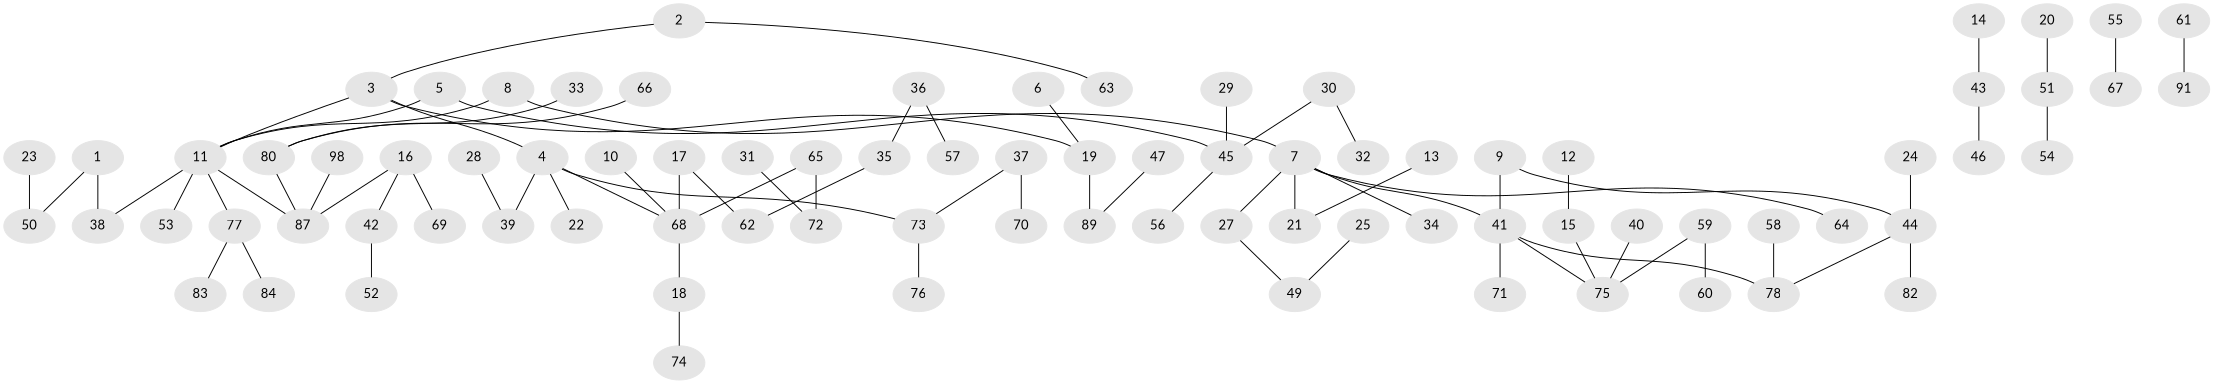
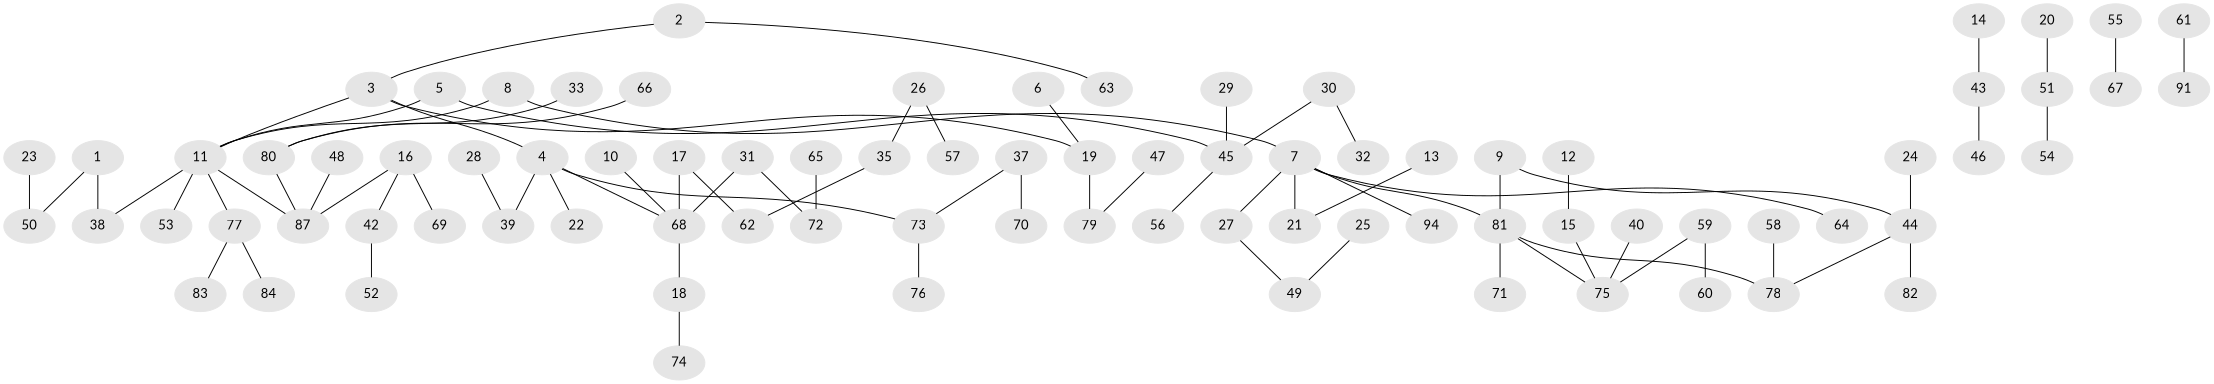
(919, 89) -> (919, 89)
(337, 158) -> (337, 158)
(748, 192) -> (718, 188)
(1090, 226) -> (1090, 226)
(1432, 226) -> (1432, 226)
(1500, 226) -> (1500, 226)
